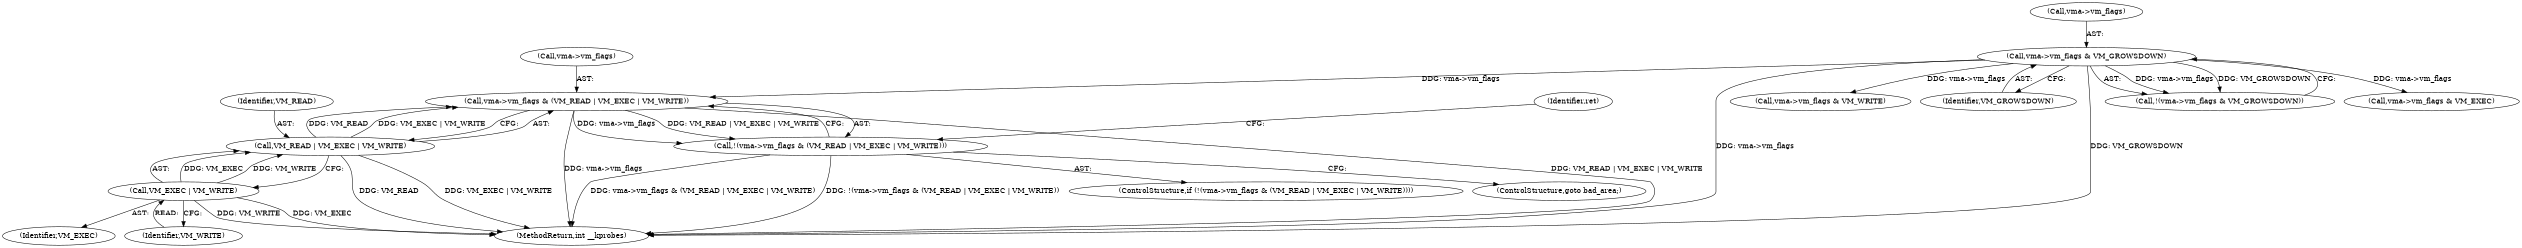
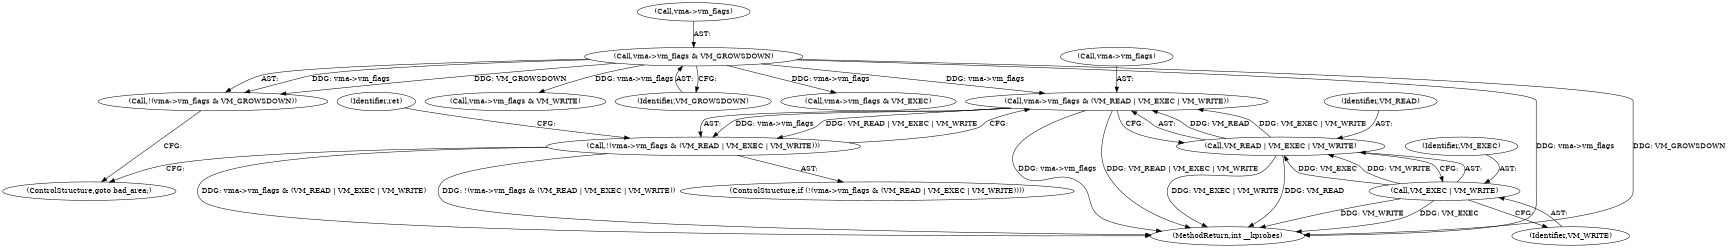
(2270, 65) -> (153, 145)
(123, 213) -> (1499, 166)
(168, 214) -> (1560, 214)
